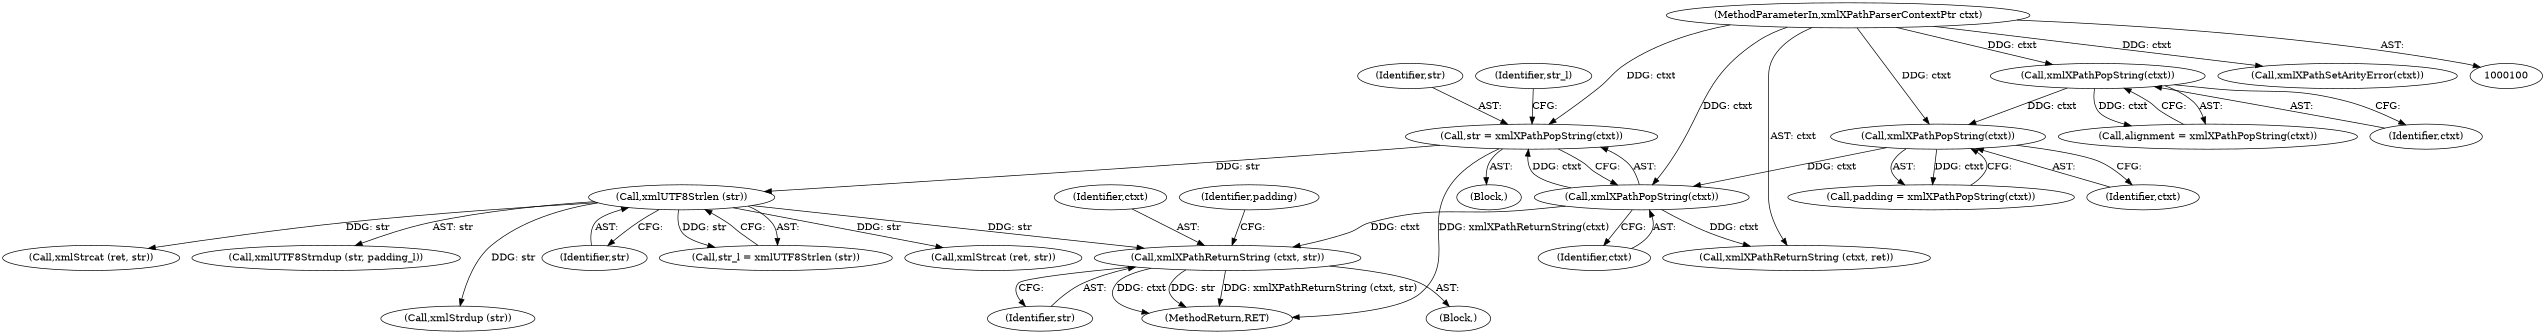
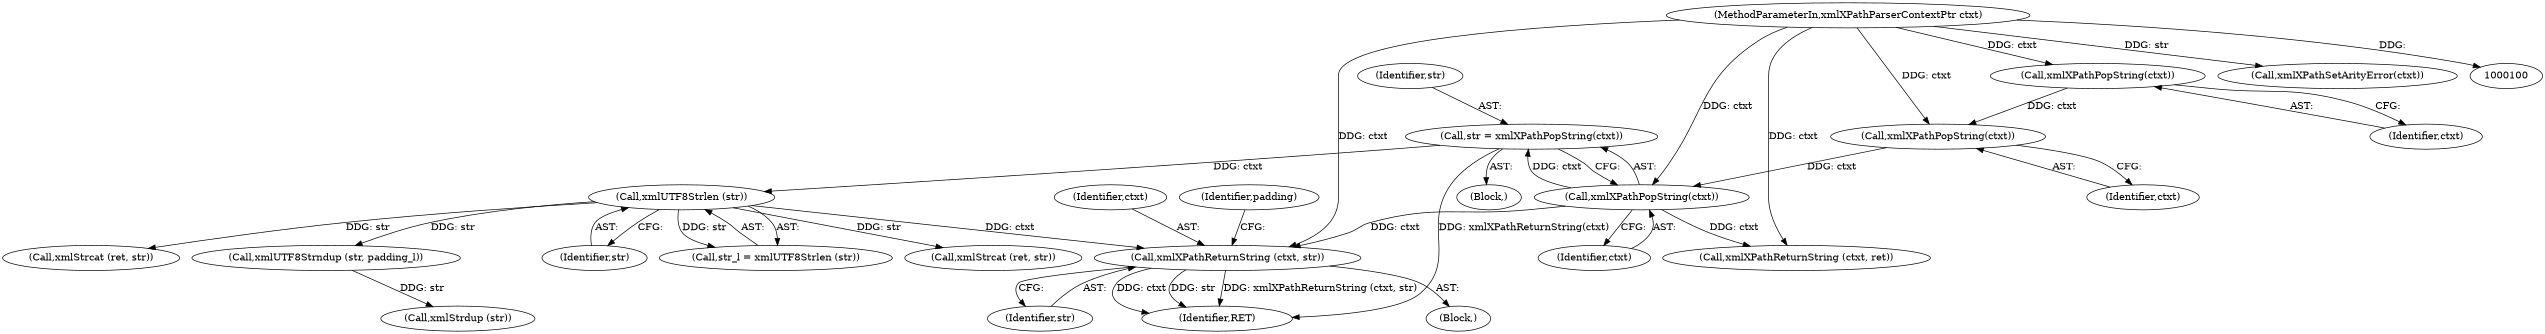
(2147, 46) -> (2147, 46)
(2394, 46) -> (2394, 46)
(1635, 58) -> (1410, 44)
(1534, 76) -> none
(1793, 137) -> (1793, 137)
(2208, 137) -> none
(1238, 167) -> (1238, 167)
(1931, 197) -> none
(453, 228) -> (453, 228)
(755, 228) -> (755, 228)
(1010, 228) -> (1010, 228)
(514, 230) -> (389, 287)
(1217, 319) -> (1217, 319)
